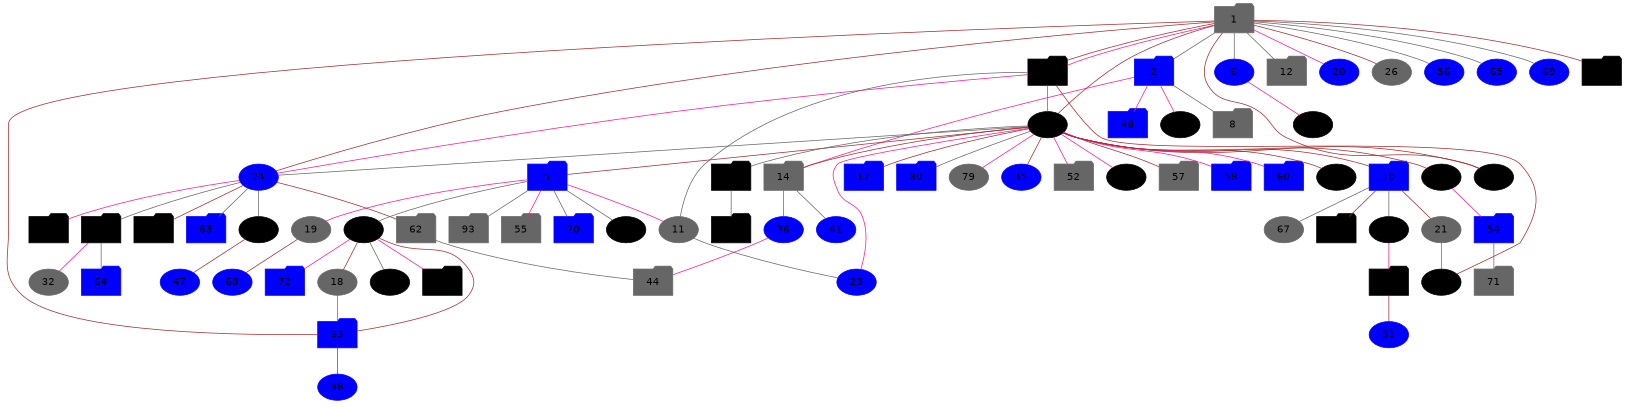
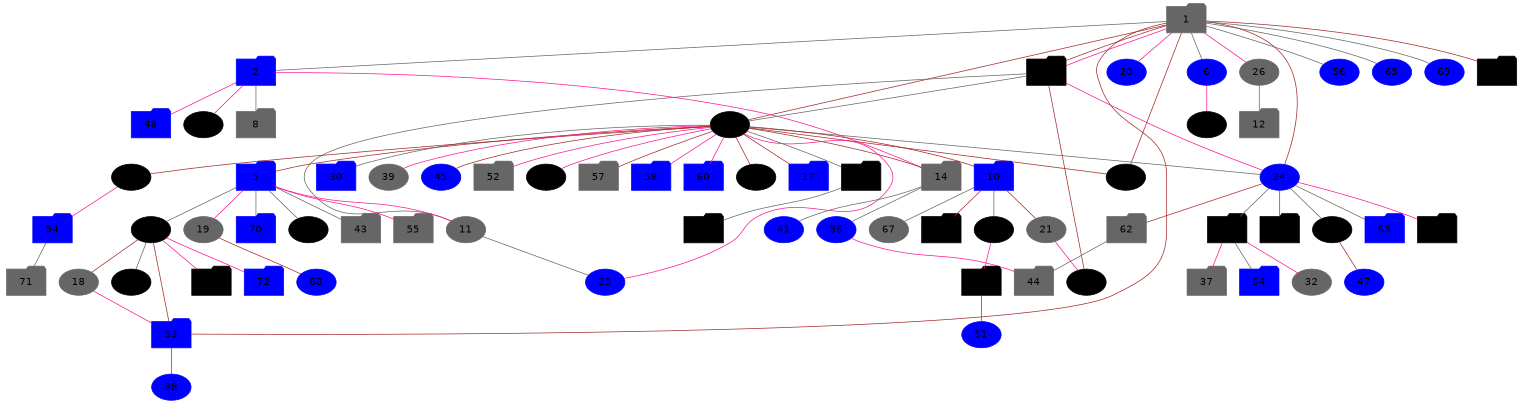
(1316, 42) -> (1225, 48)
(1261, 46) -> (1259, 99)
(969, 177) -> (389, 177)
(469, 230) -> (361, 230)
none -> (1207, 282)
